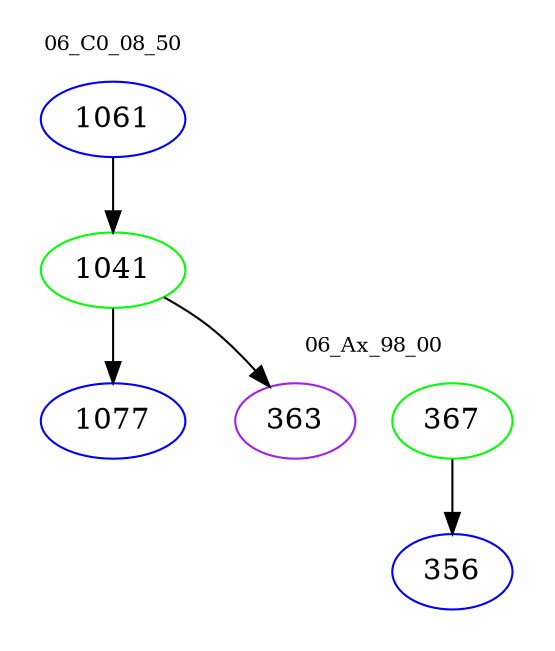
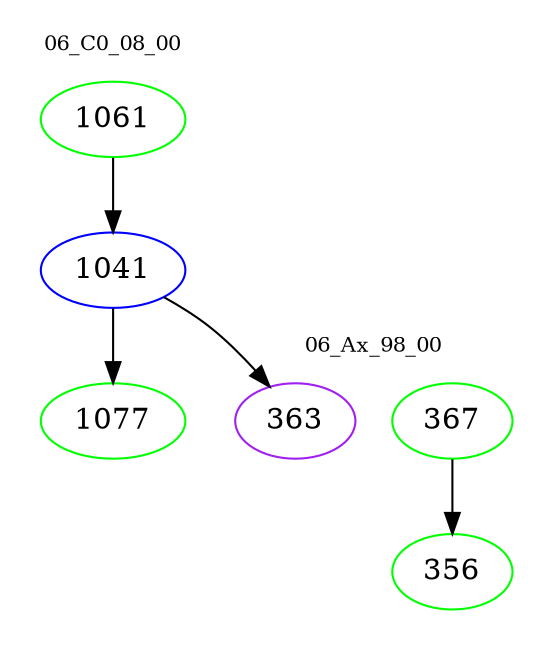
(113, 45) -> (113, 45)
(113, 119) -> (113, 119)
(113, 270) -> (113, 270)
(113, 421) -> (113, 421)
(452, 572) -> (452, 572)
